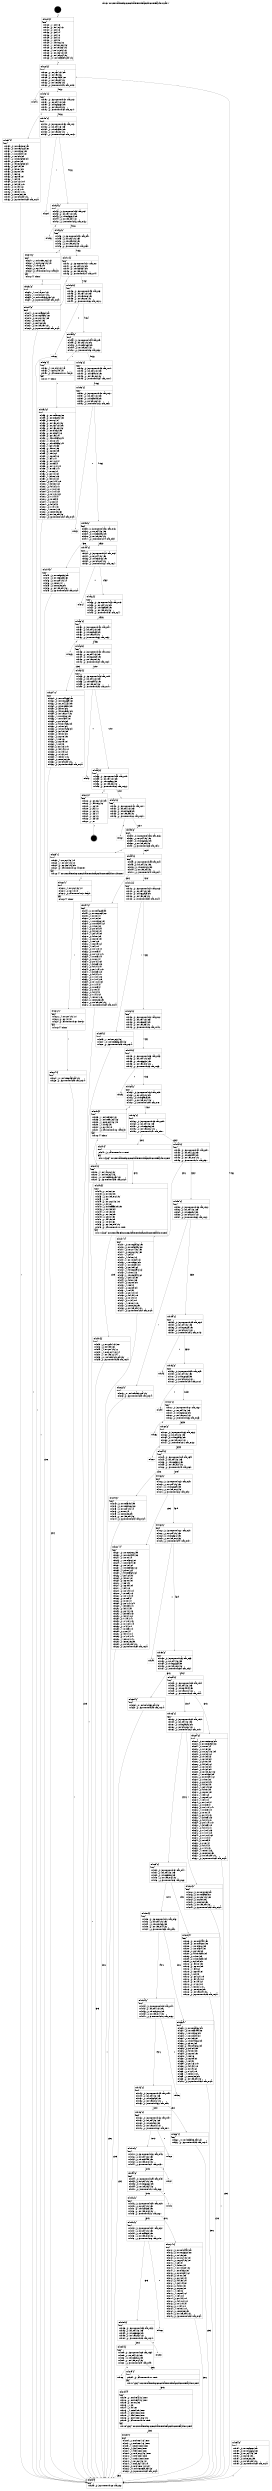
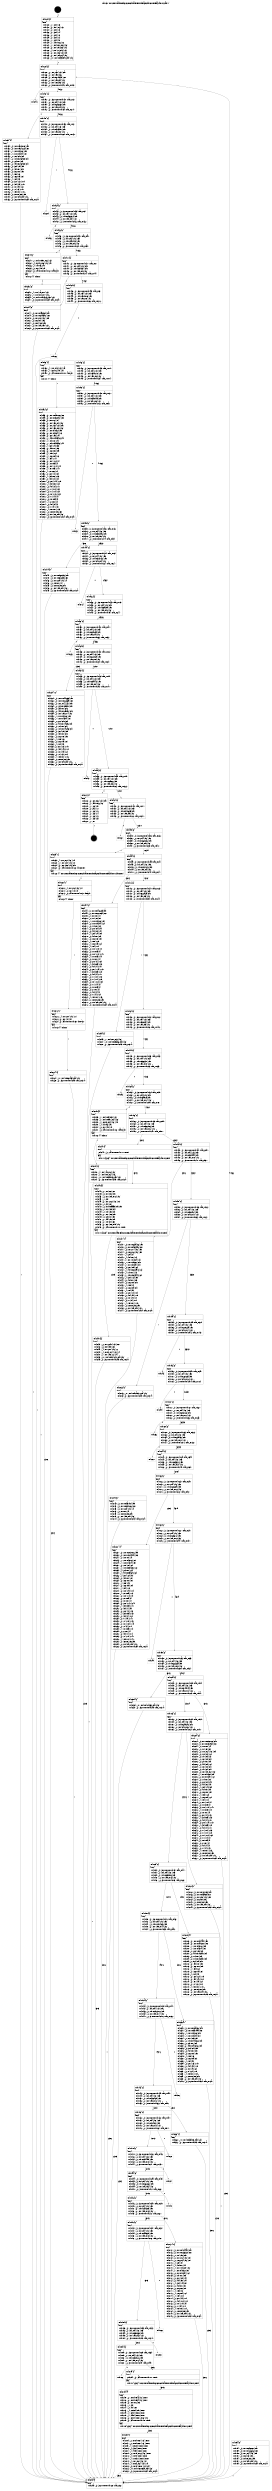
(84, 343) -> none
(147, 1482) -> none
